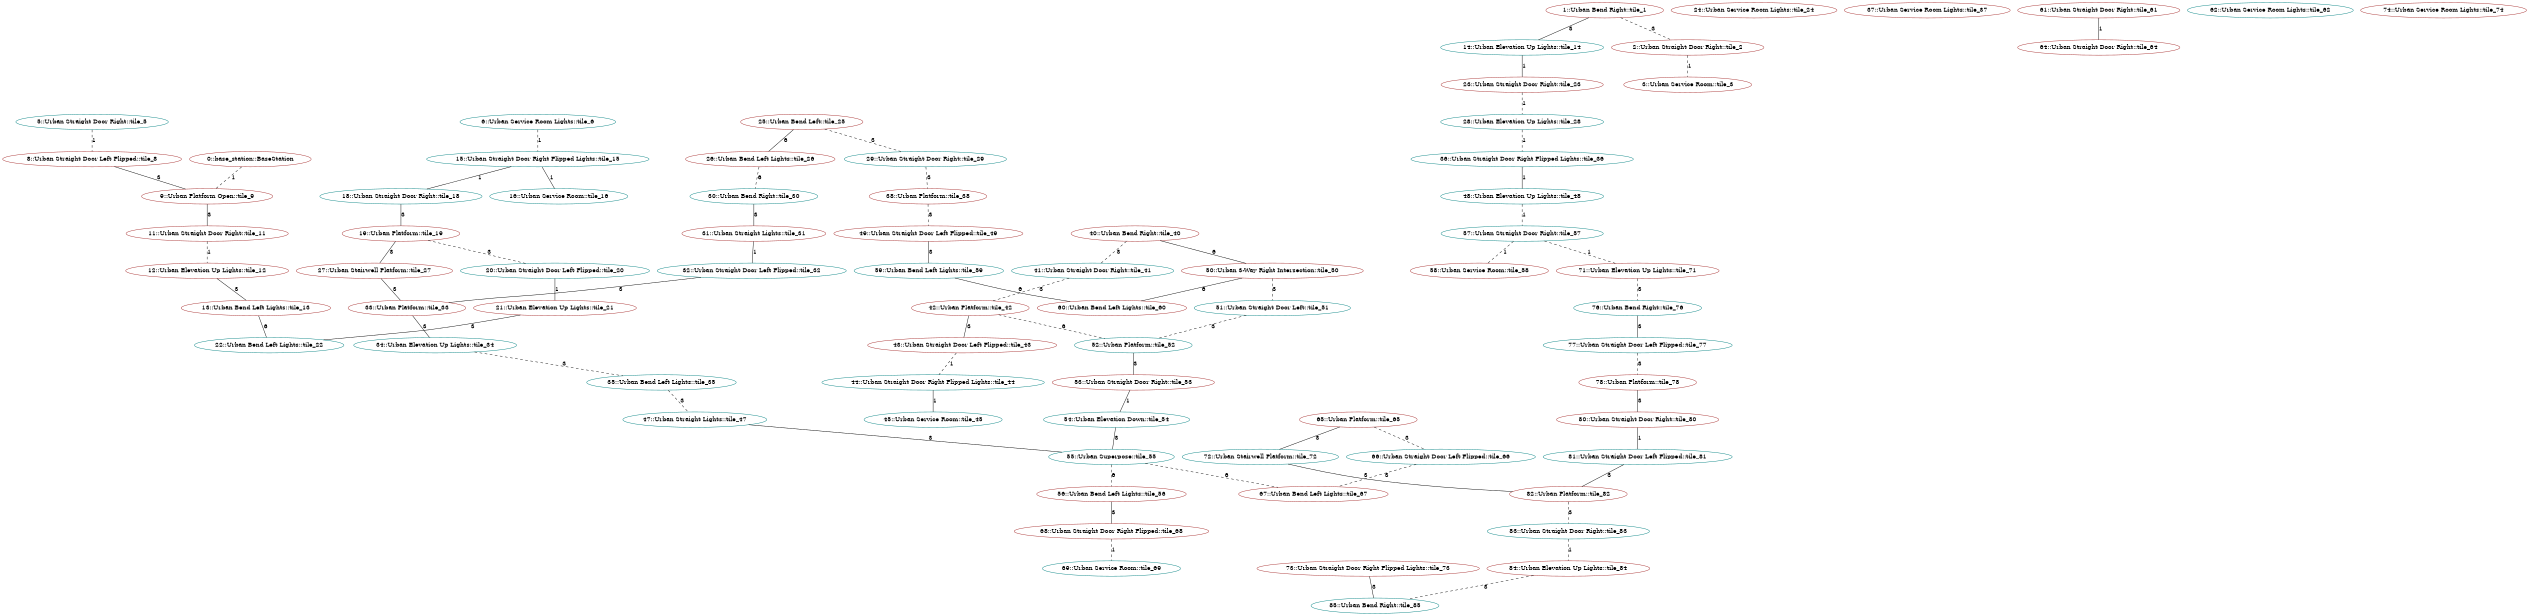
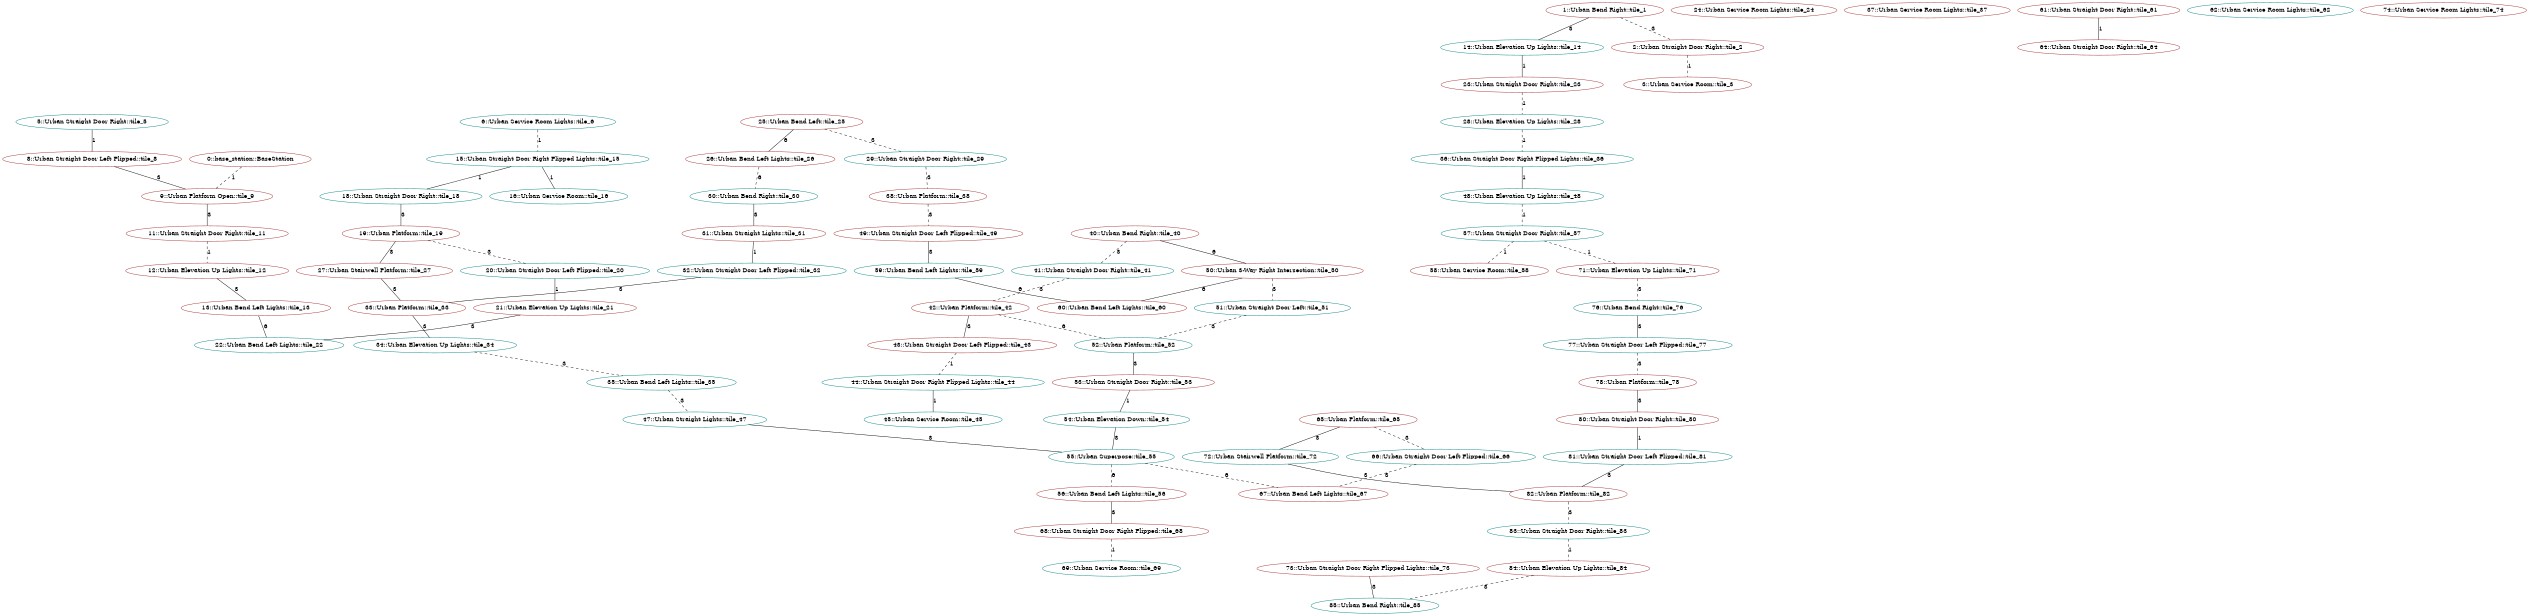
(92, 141) -> (92, 141)
